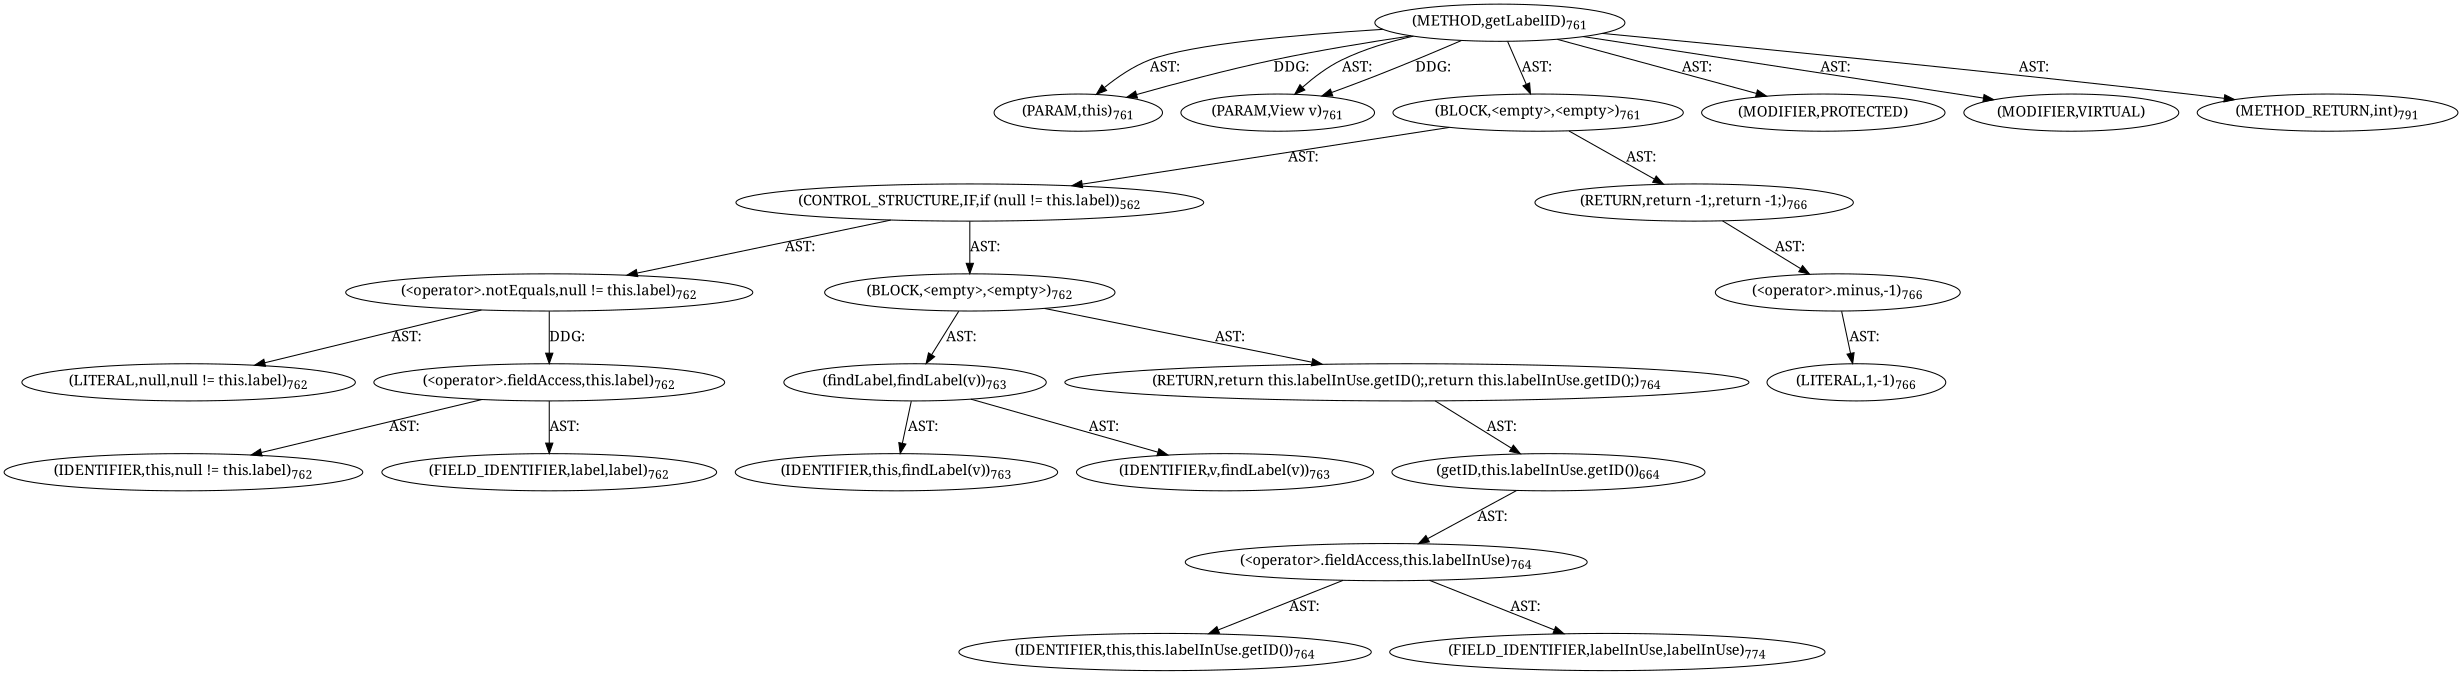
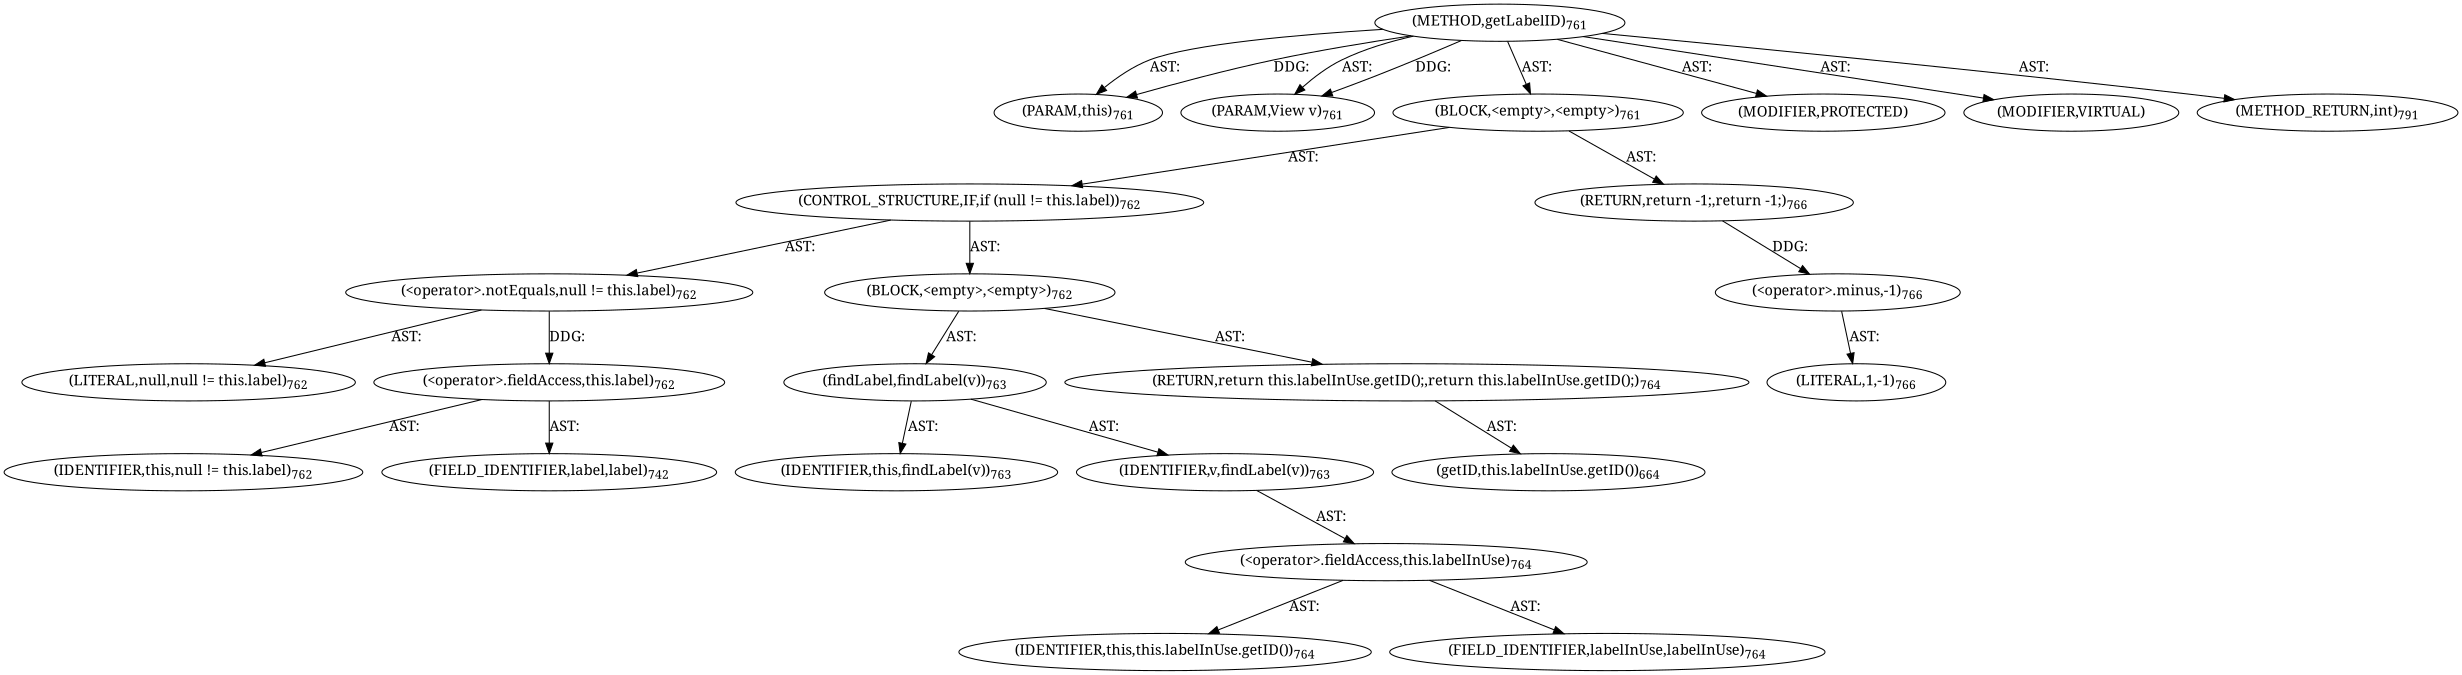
(1130, 201) -> (1130, 201)
(1792, 247) -> (1792, 247)
(659, 471) -> (659, 471)
(1472, 515) -> (1301, 515)
(1756, 650) -> (1756, 650)
